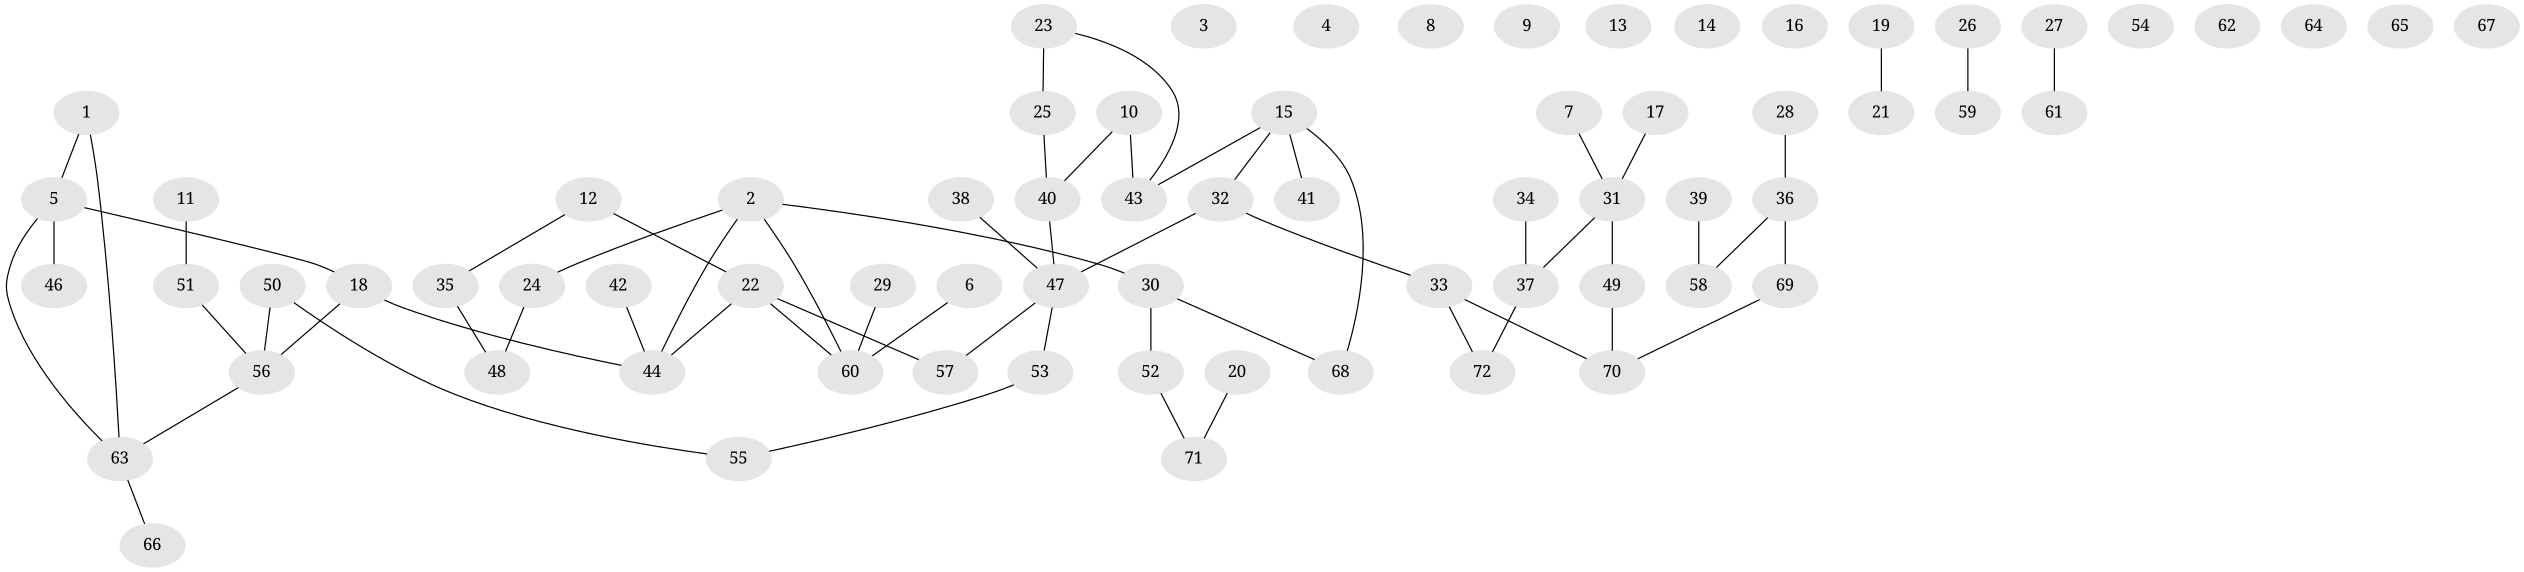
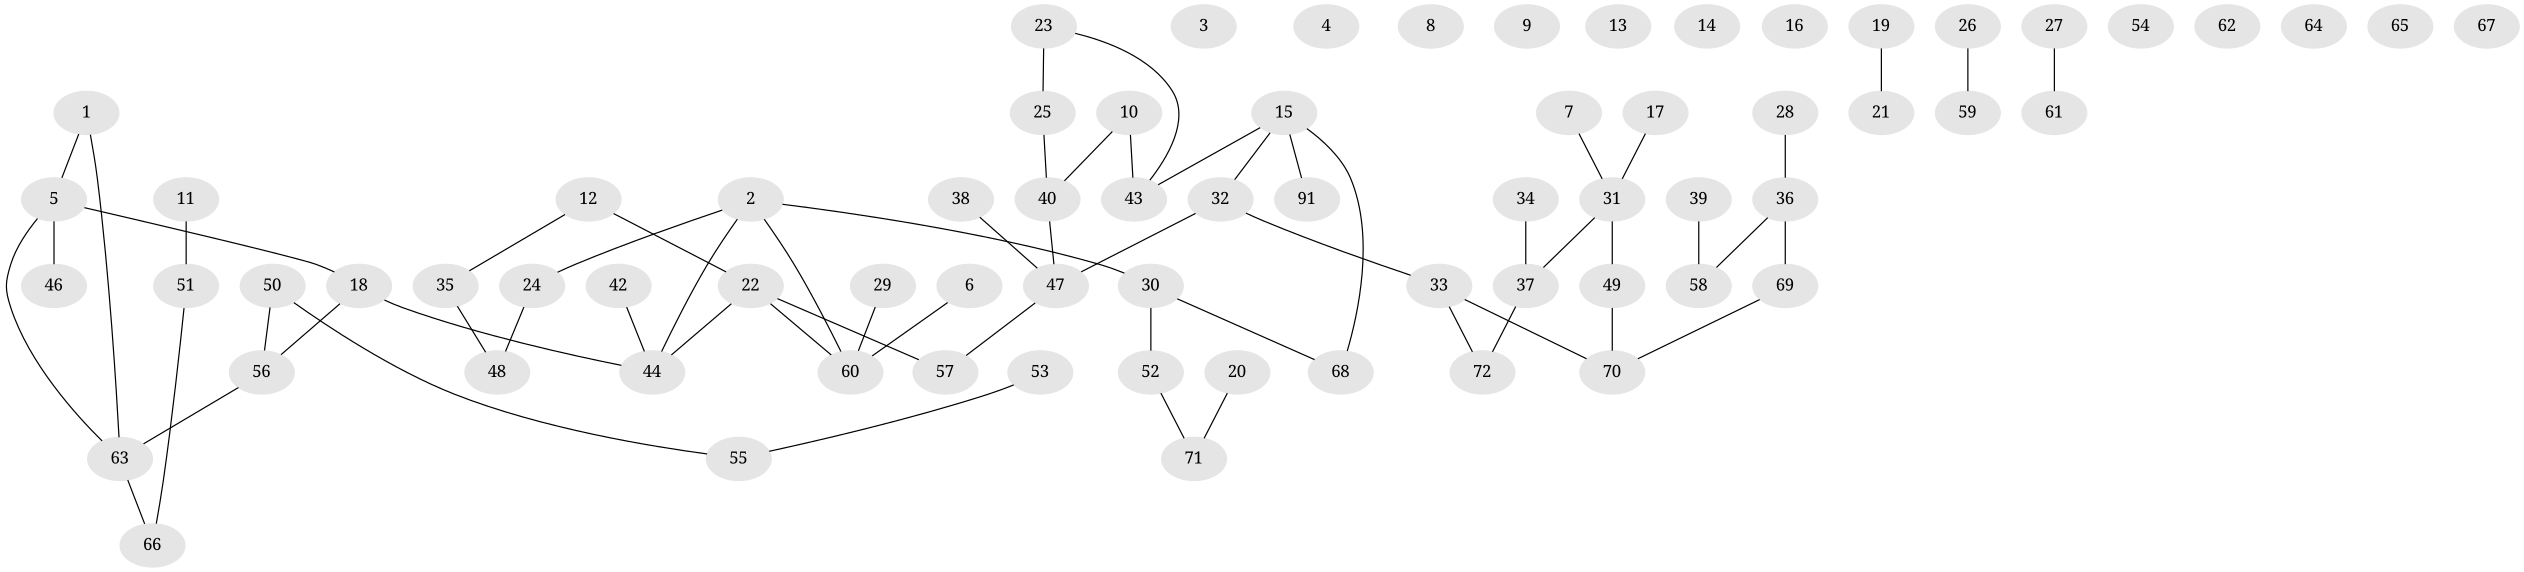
(1307, 199) -> (1307, 199)
(224, 329) -> (172, 416)
(1048, 329) -> none
